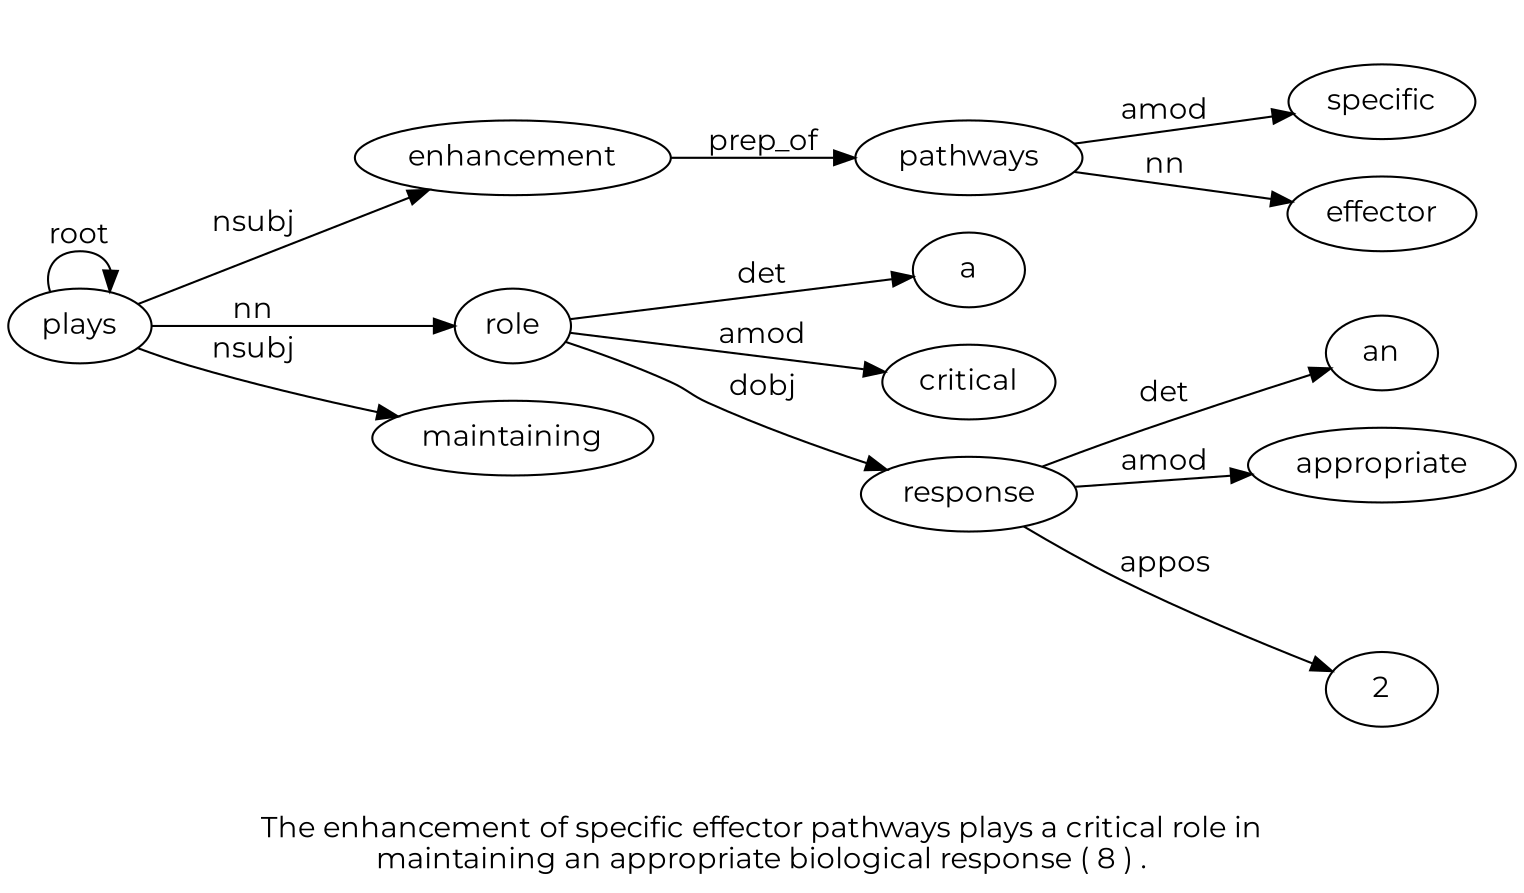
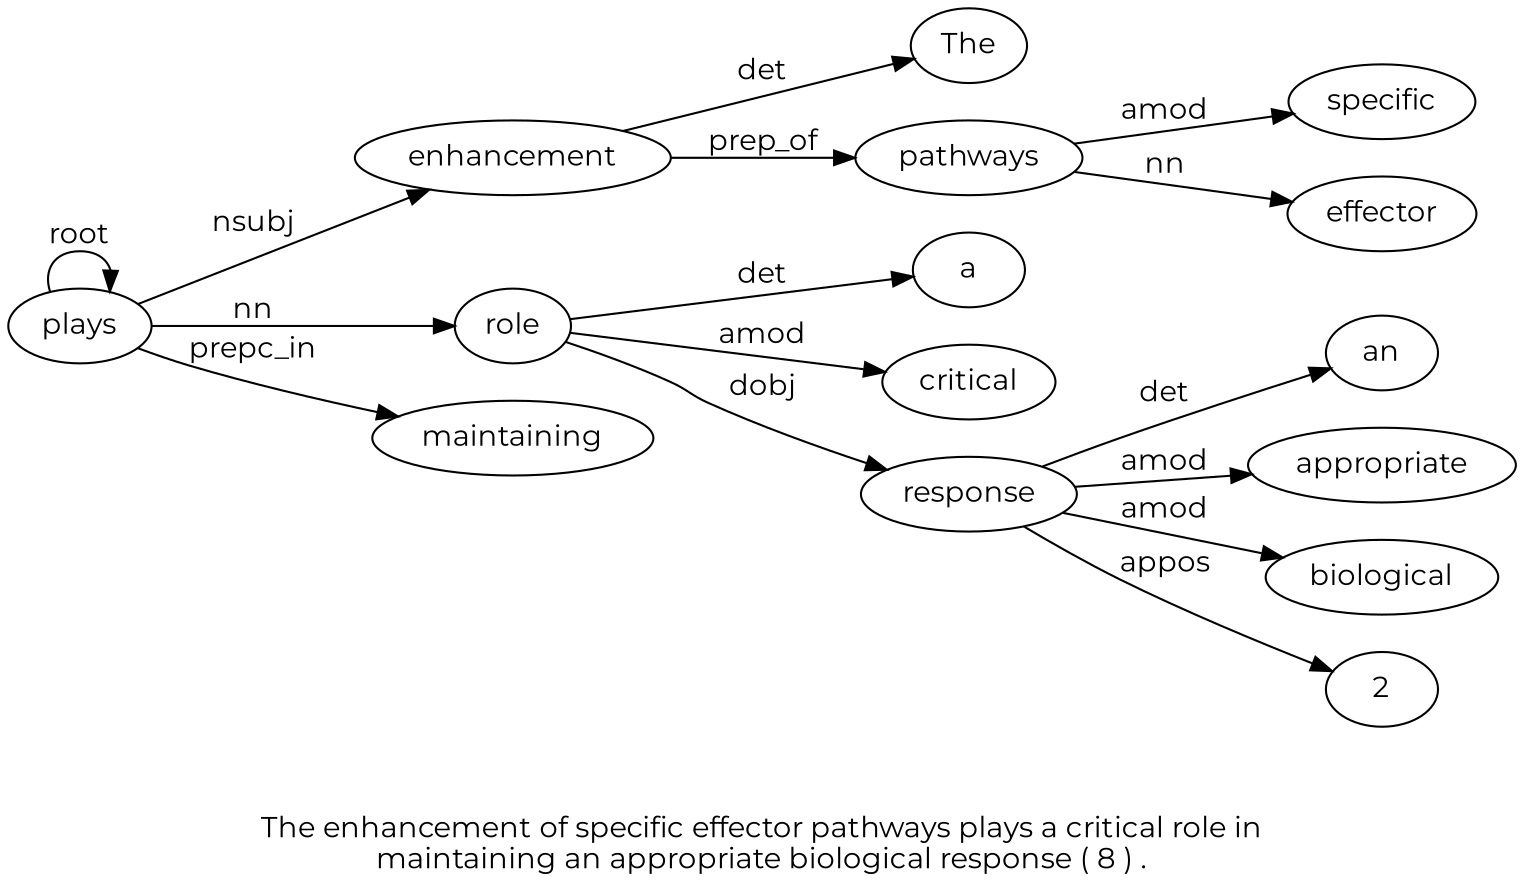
none -> (969, 46)
(253, 350) -> (253, 350)
none -> (1382, 577)
